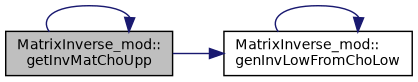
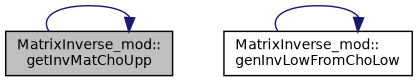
(191, 53) -> none
